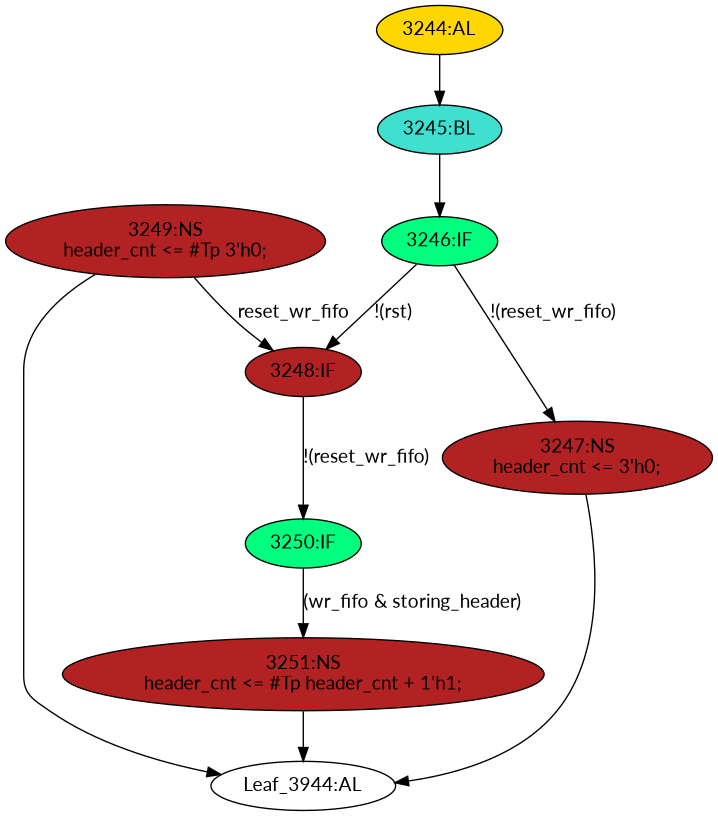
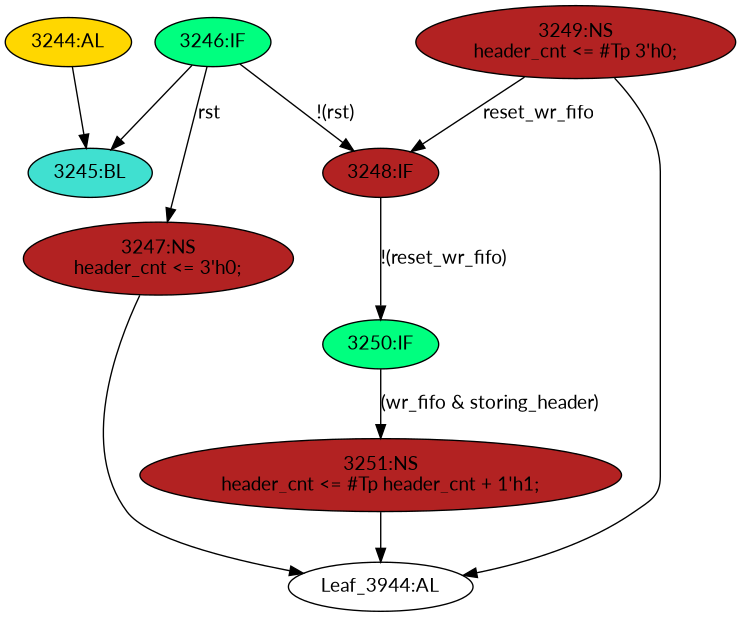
(440, 179) -> (156, 102)
(554, 313) -> (210, 114)
